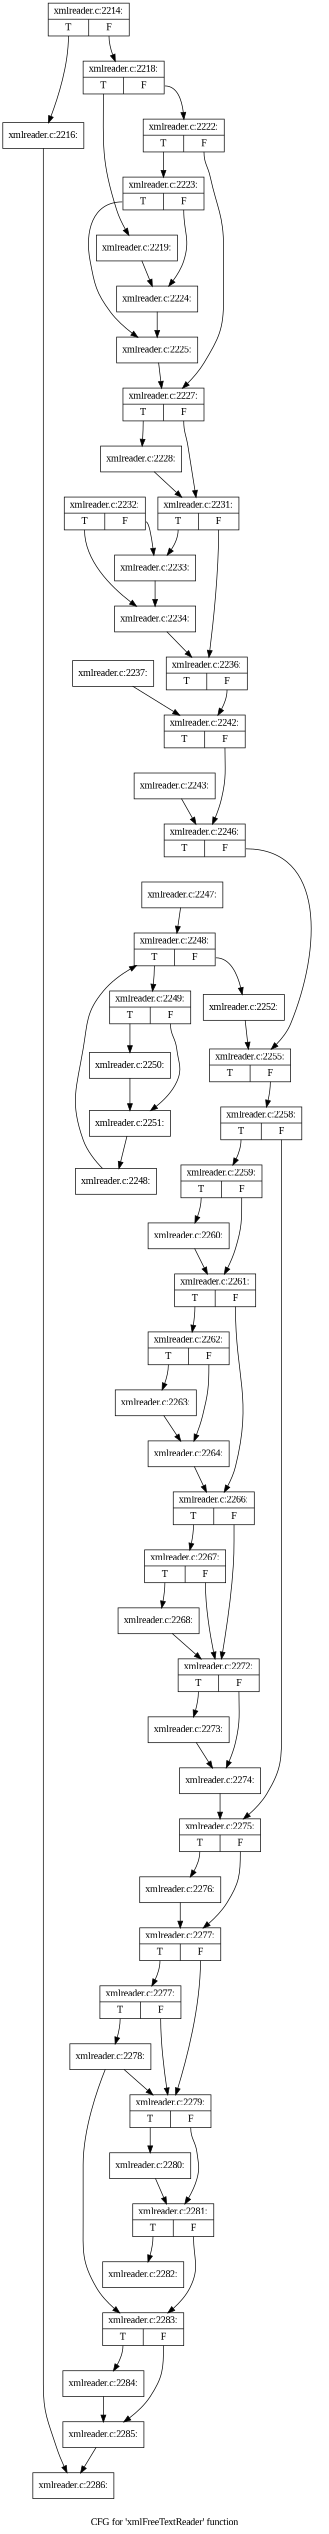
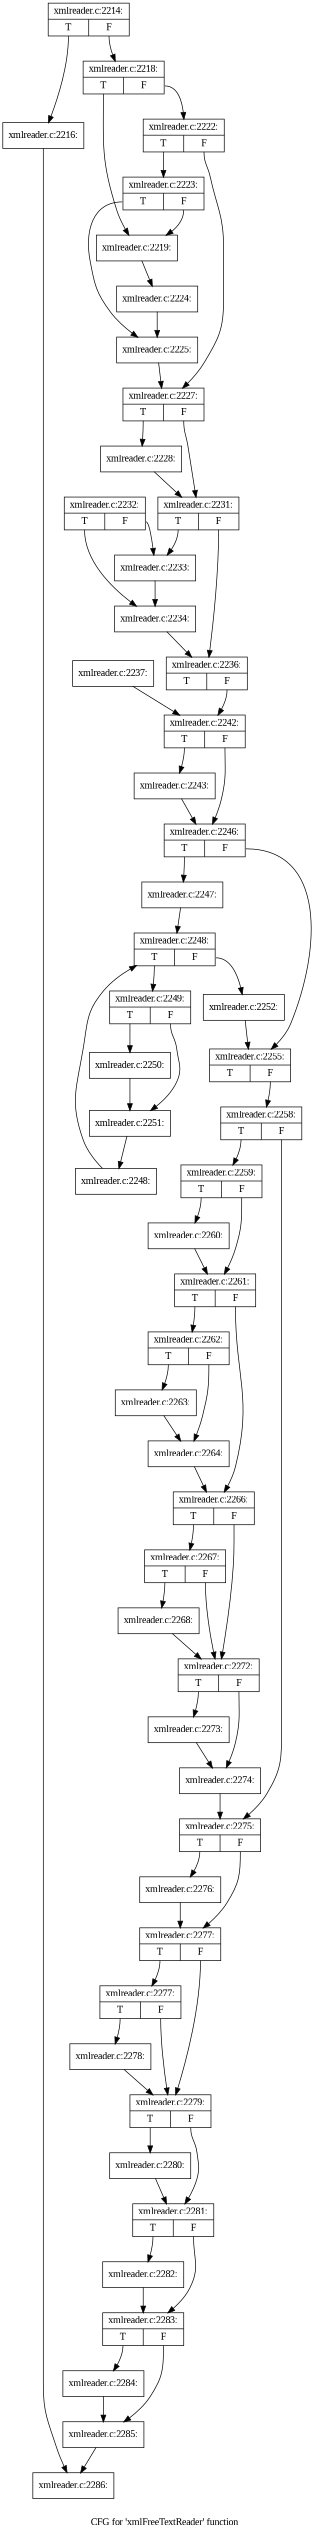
(187, 247) -> (180, 222)
none -> (184, 757)
none -> (184, 866)
(83, 2192) -> (143, 2297)
